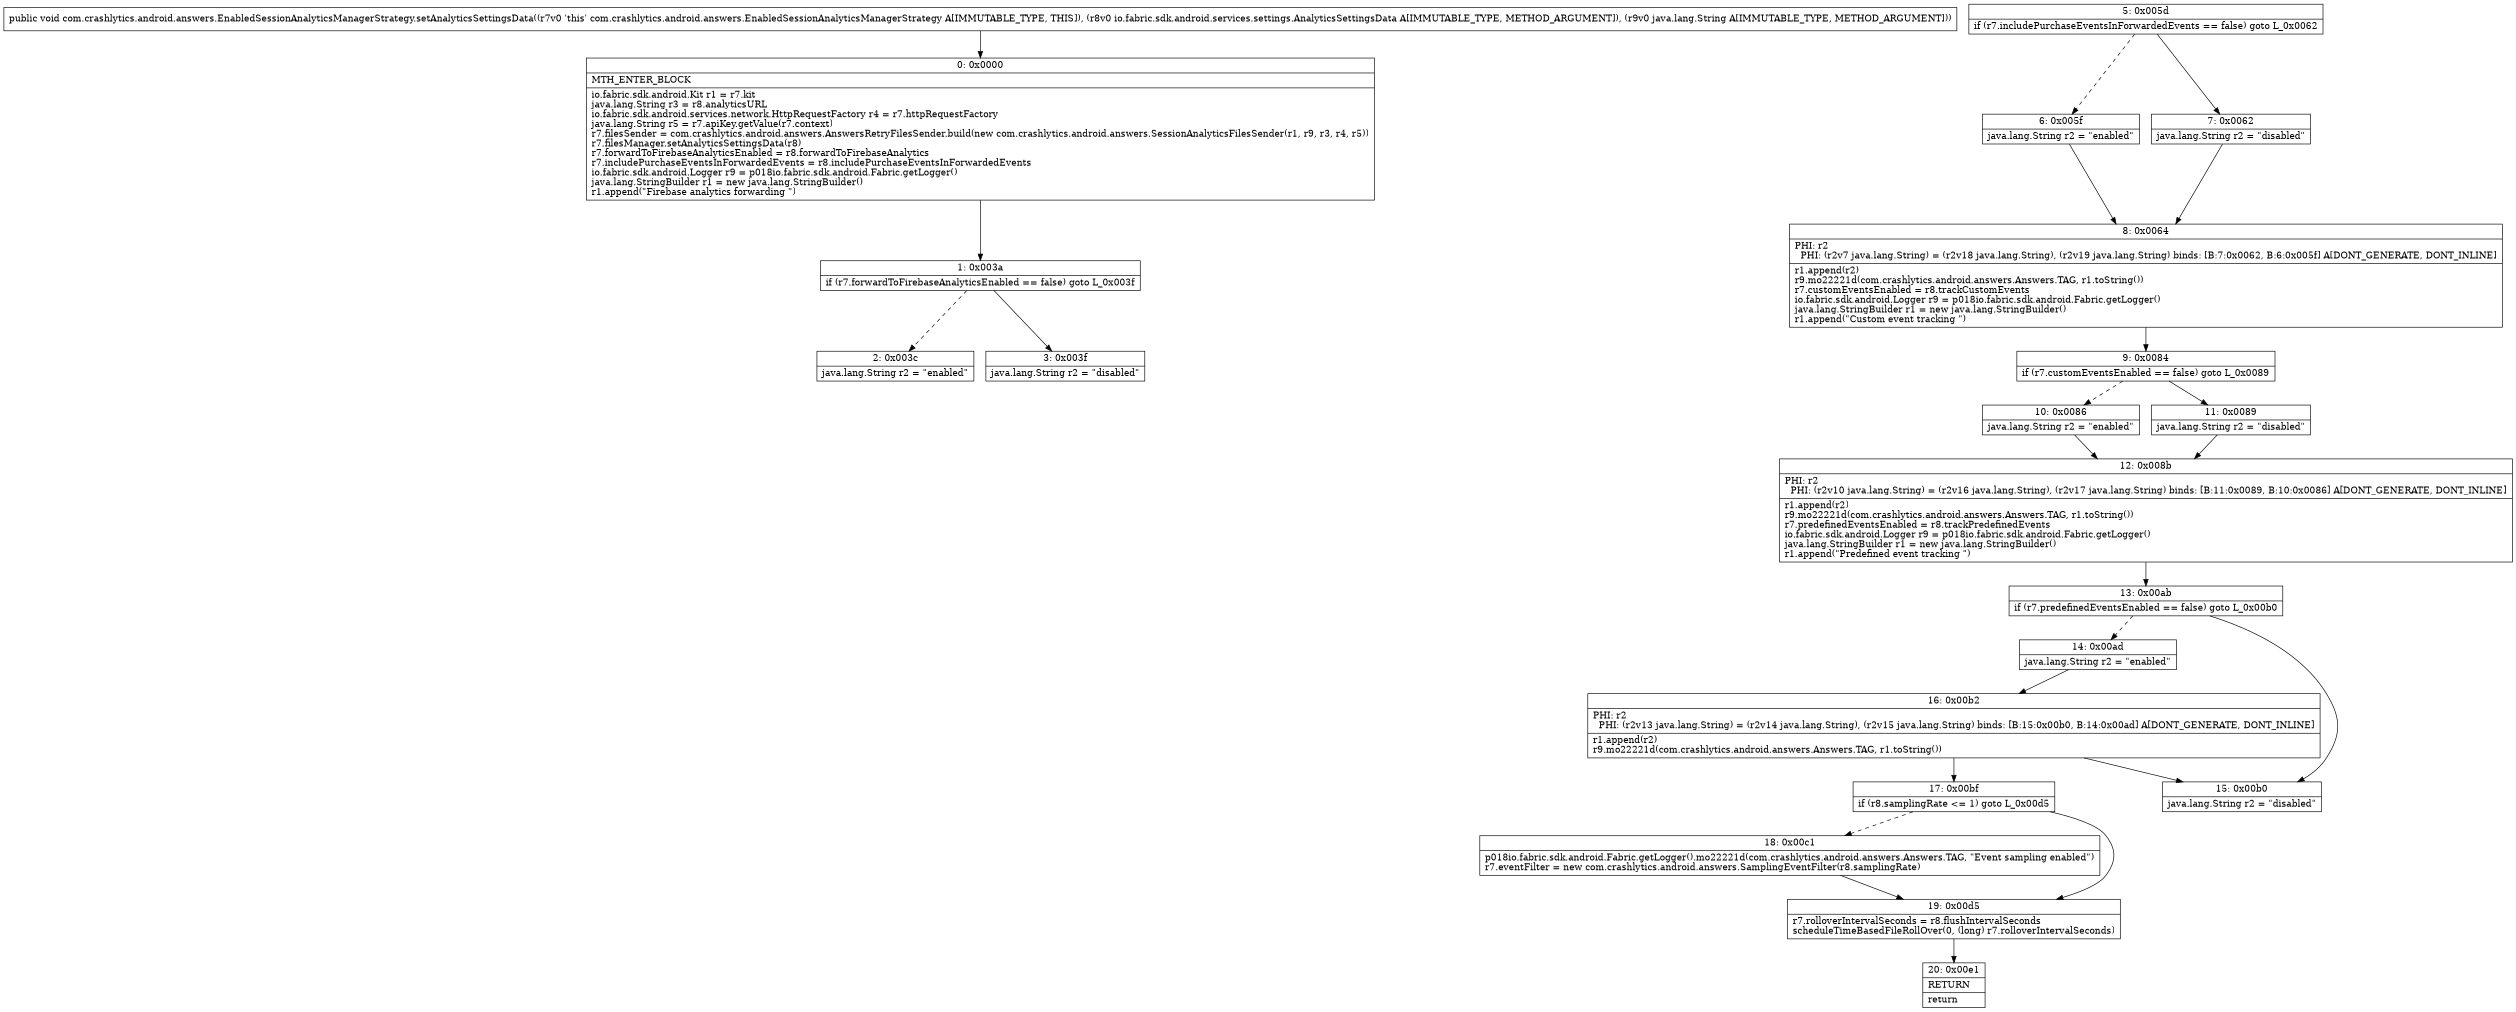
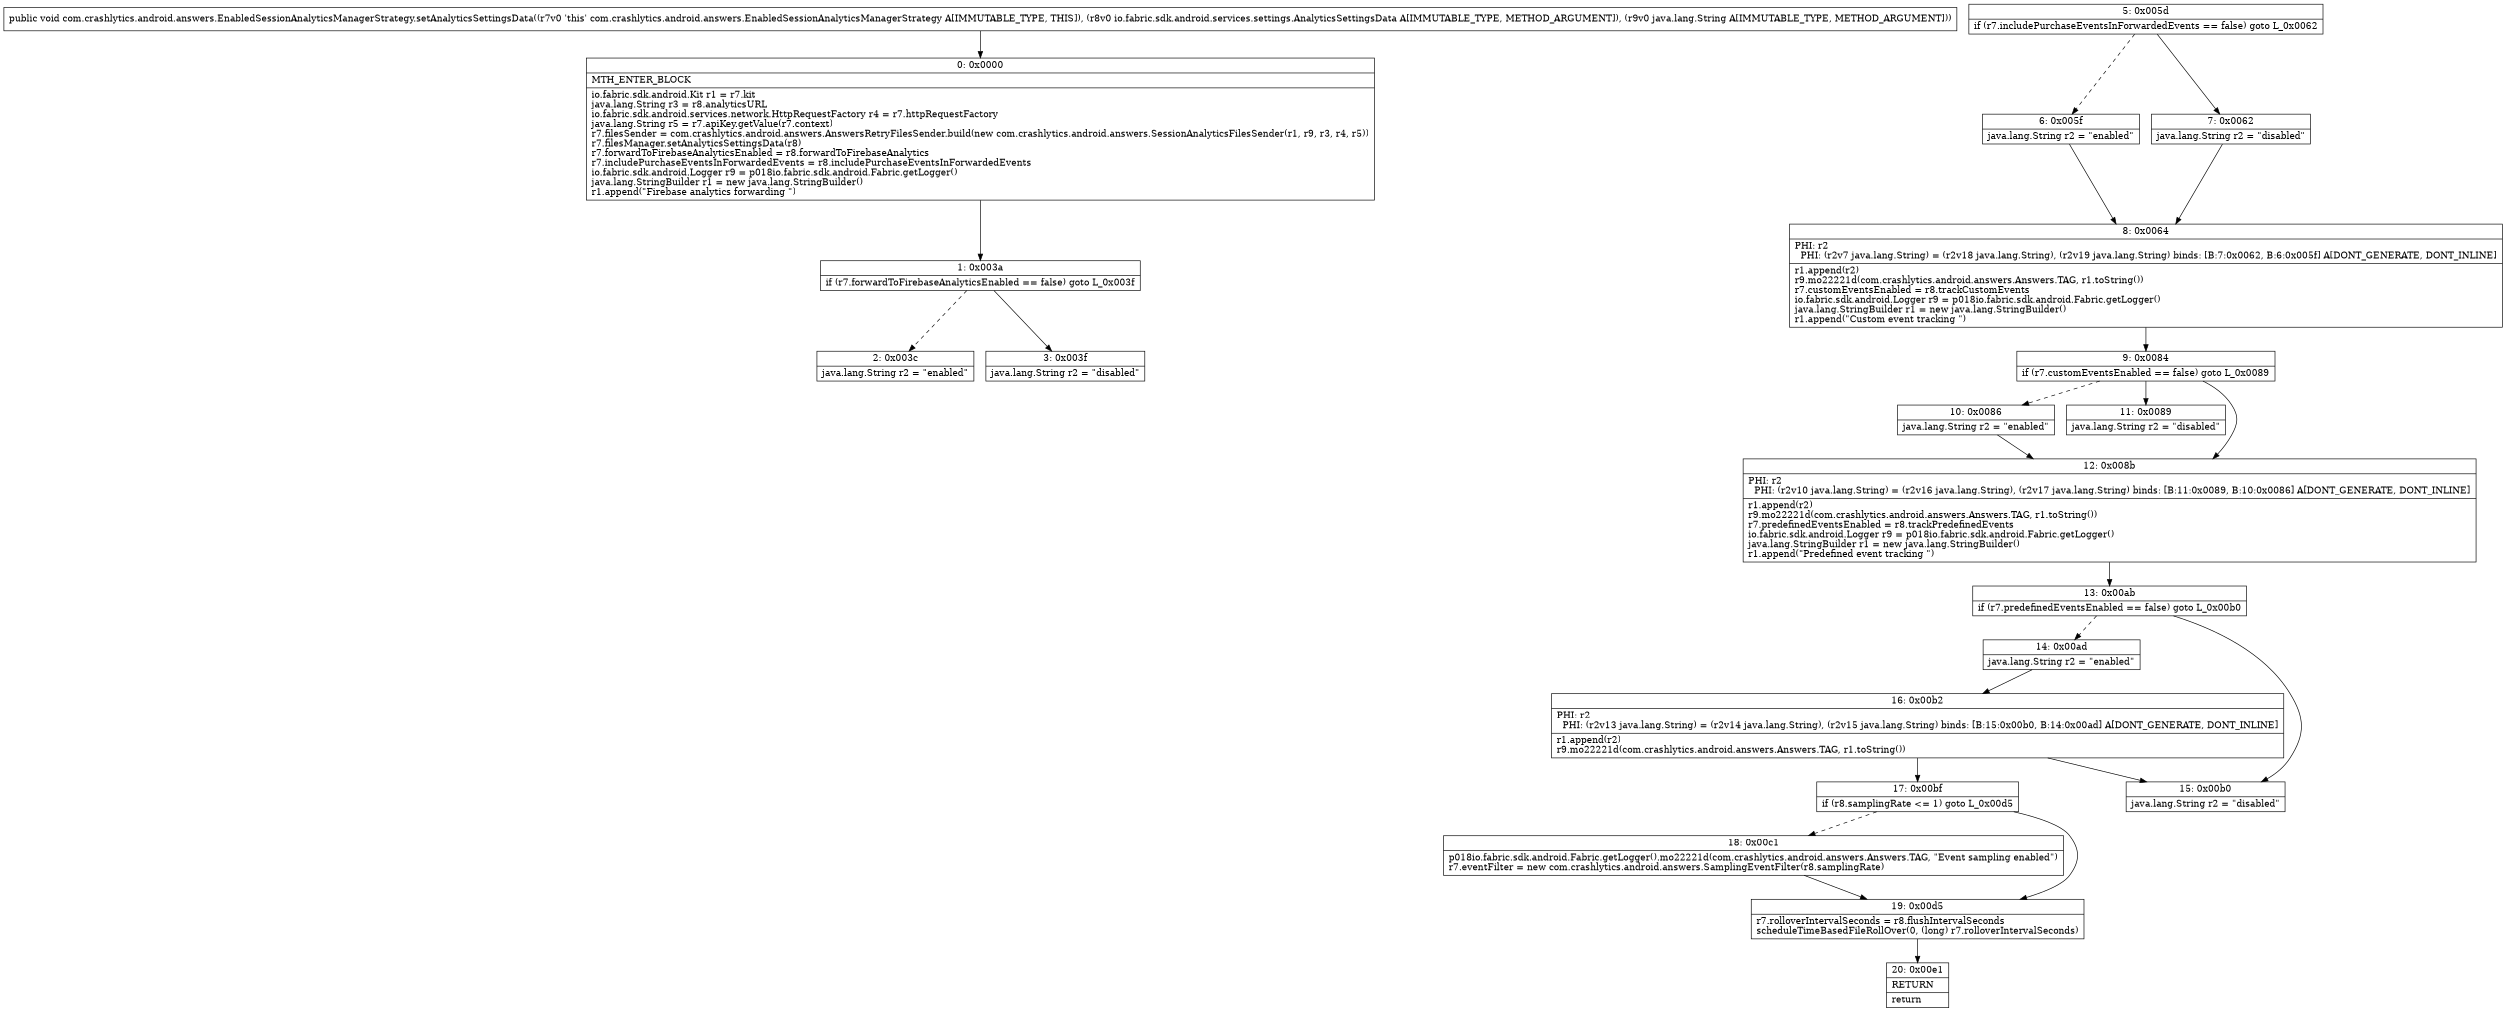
(2208, 444) -> (2236, 413)
